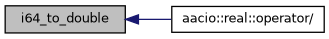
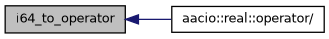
(65, 19) -> (65, 19)
